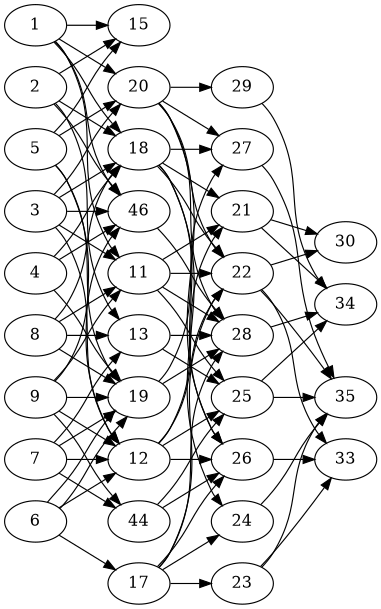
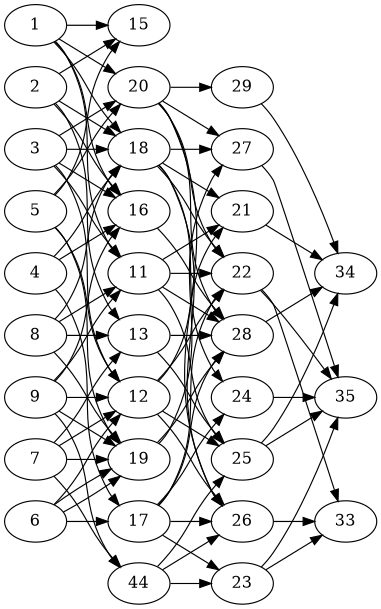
(139, 211) -> (139, 211)
(346, 242) -> none
(84, 330) -> (88, 413)
none -> (185, 583)
